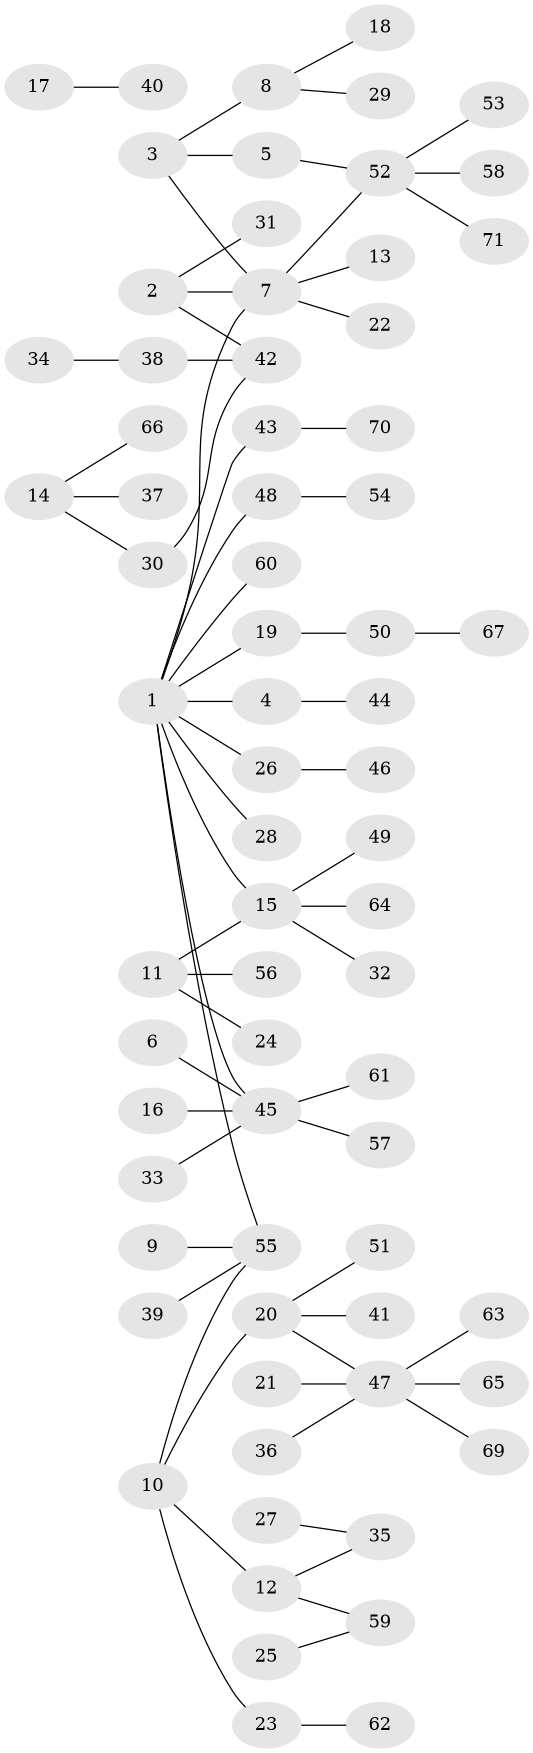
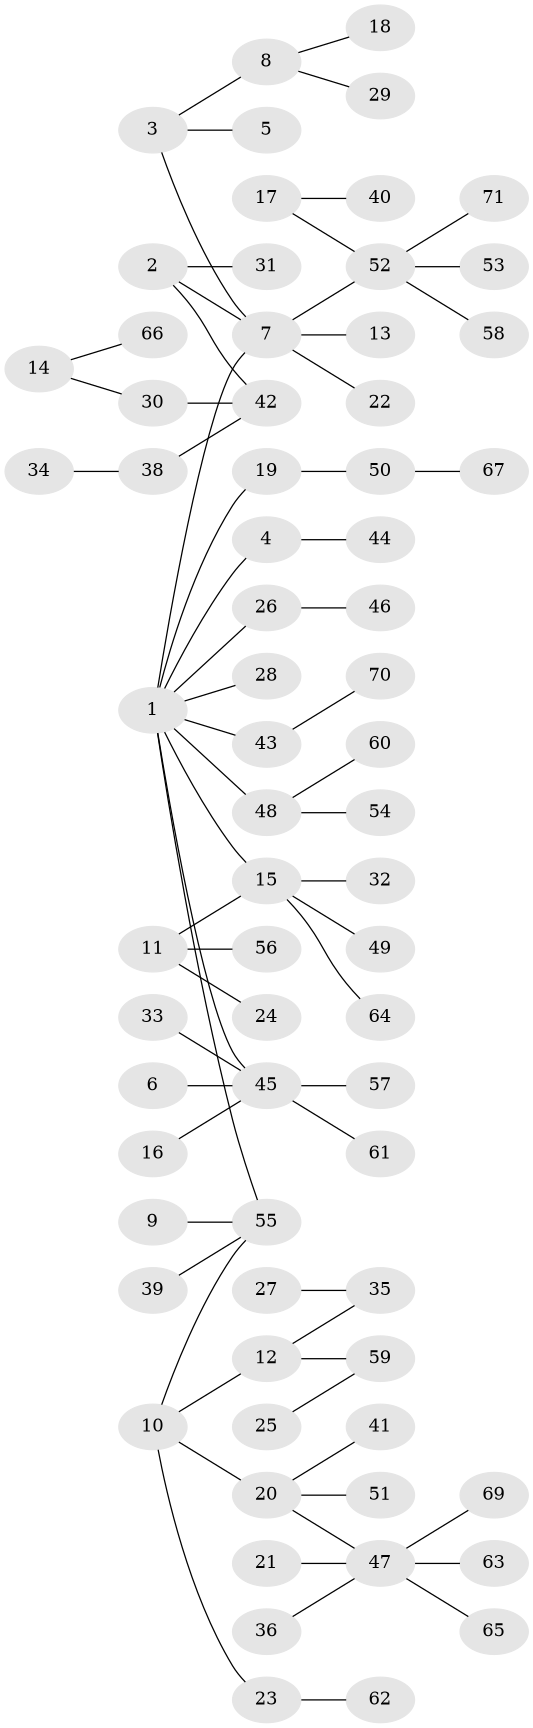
(324, 164) -> (324, 233)
(153, 497) -> none
(206, 631) -> (324, 779)
